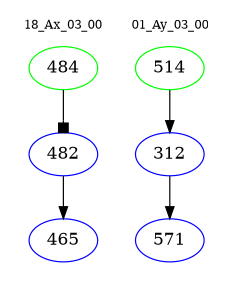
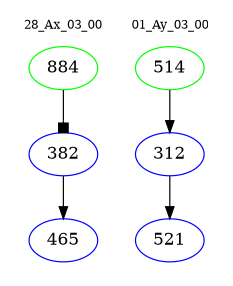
(63, 26) -> (63, 26)
(63, 68) -> (63, 68)
(63, 154) -> (63, 154)
(170, 240) -> (170, 240)
